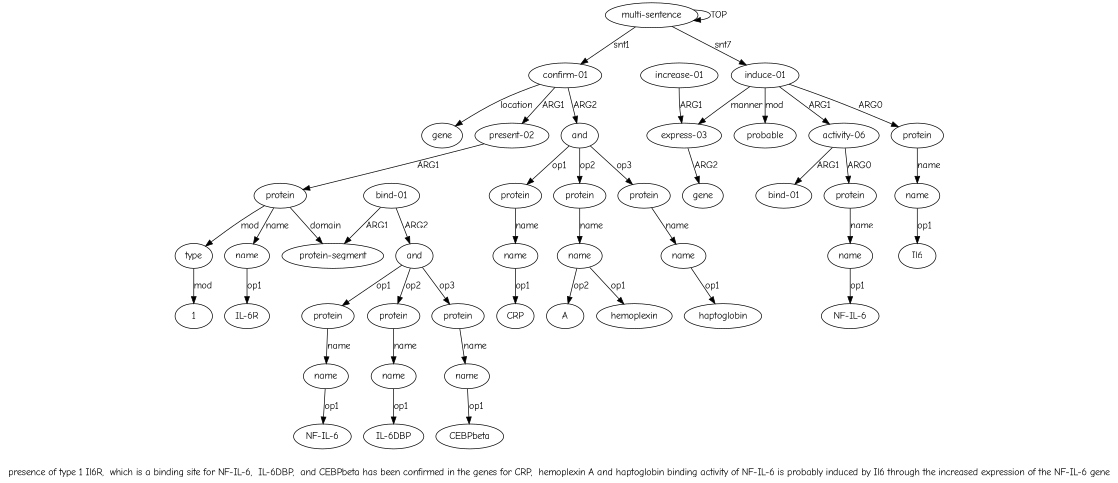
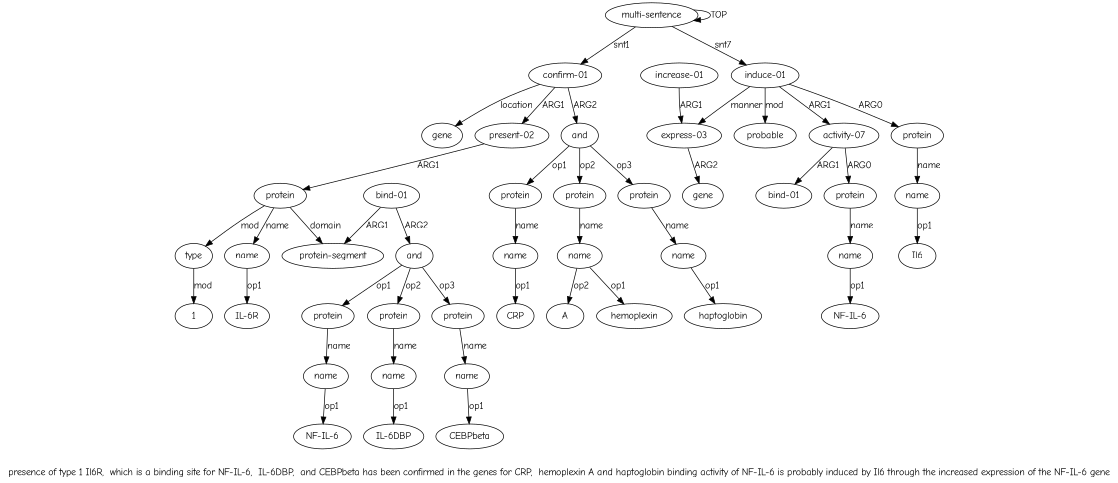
(844, 136) -> (844, 136)
